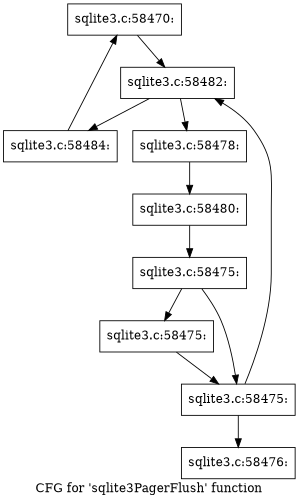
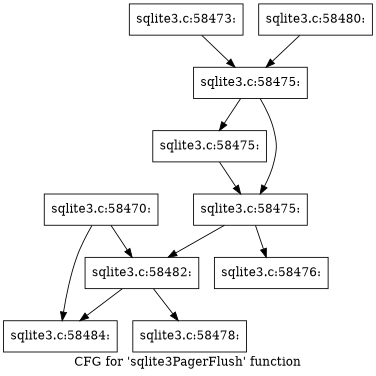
none -> (186, 20)
(90, 87) -> (73, 267)
(190, 174) -> none
